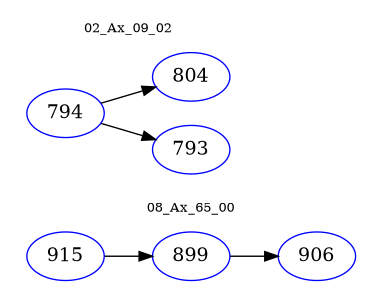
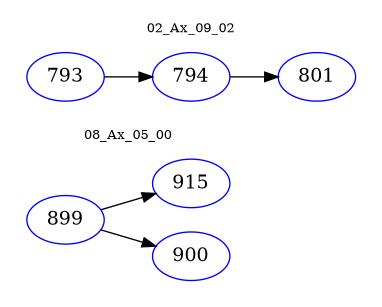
(191, 77) -> (317, 77)
(122, 130) -> (122, 77)
(191, 208) -> (128, 136)
(122, 256) -> (122, 204)
(317, 256) -> (191, 256)
